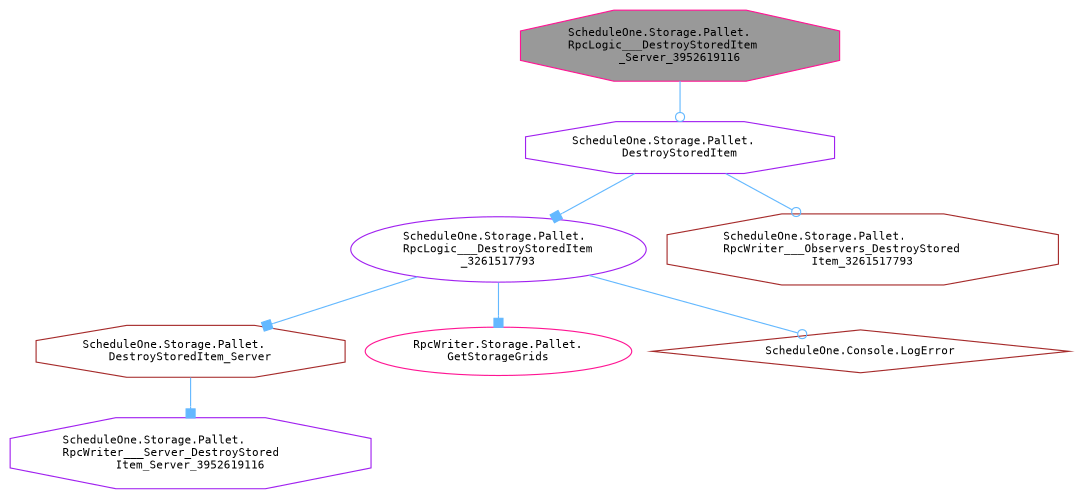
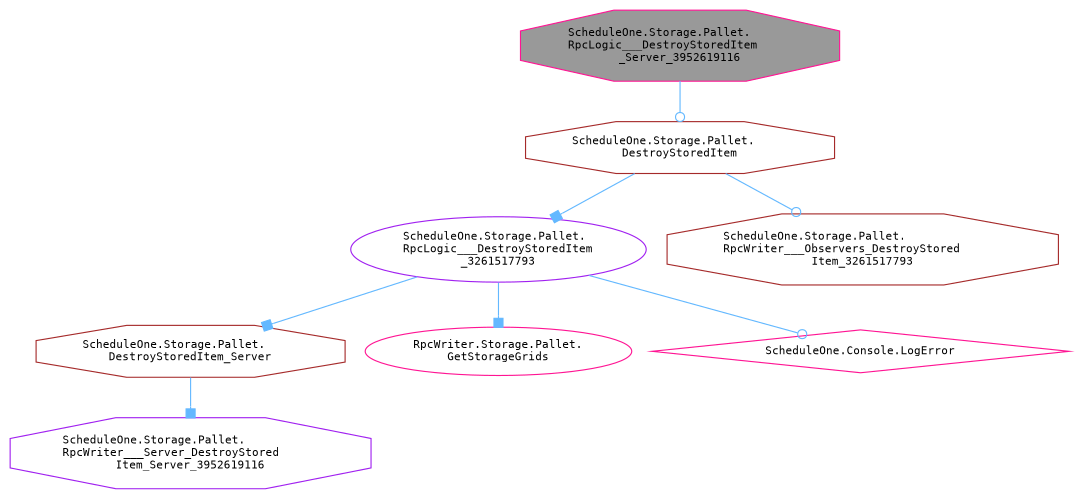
(680, 148) -> (680, 148)
(860, 351) -> (860, 351)
